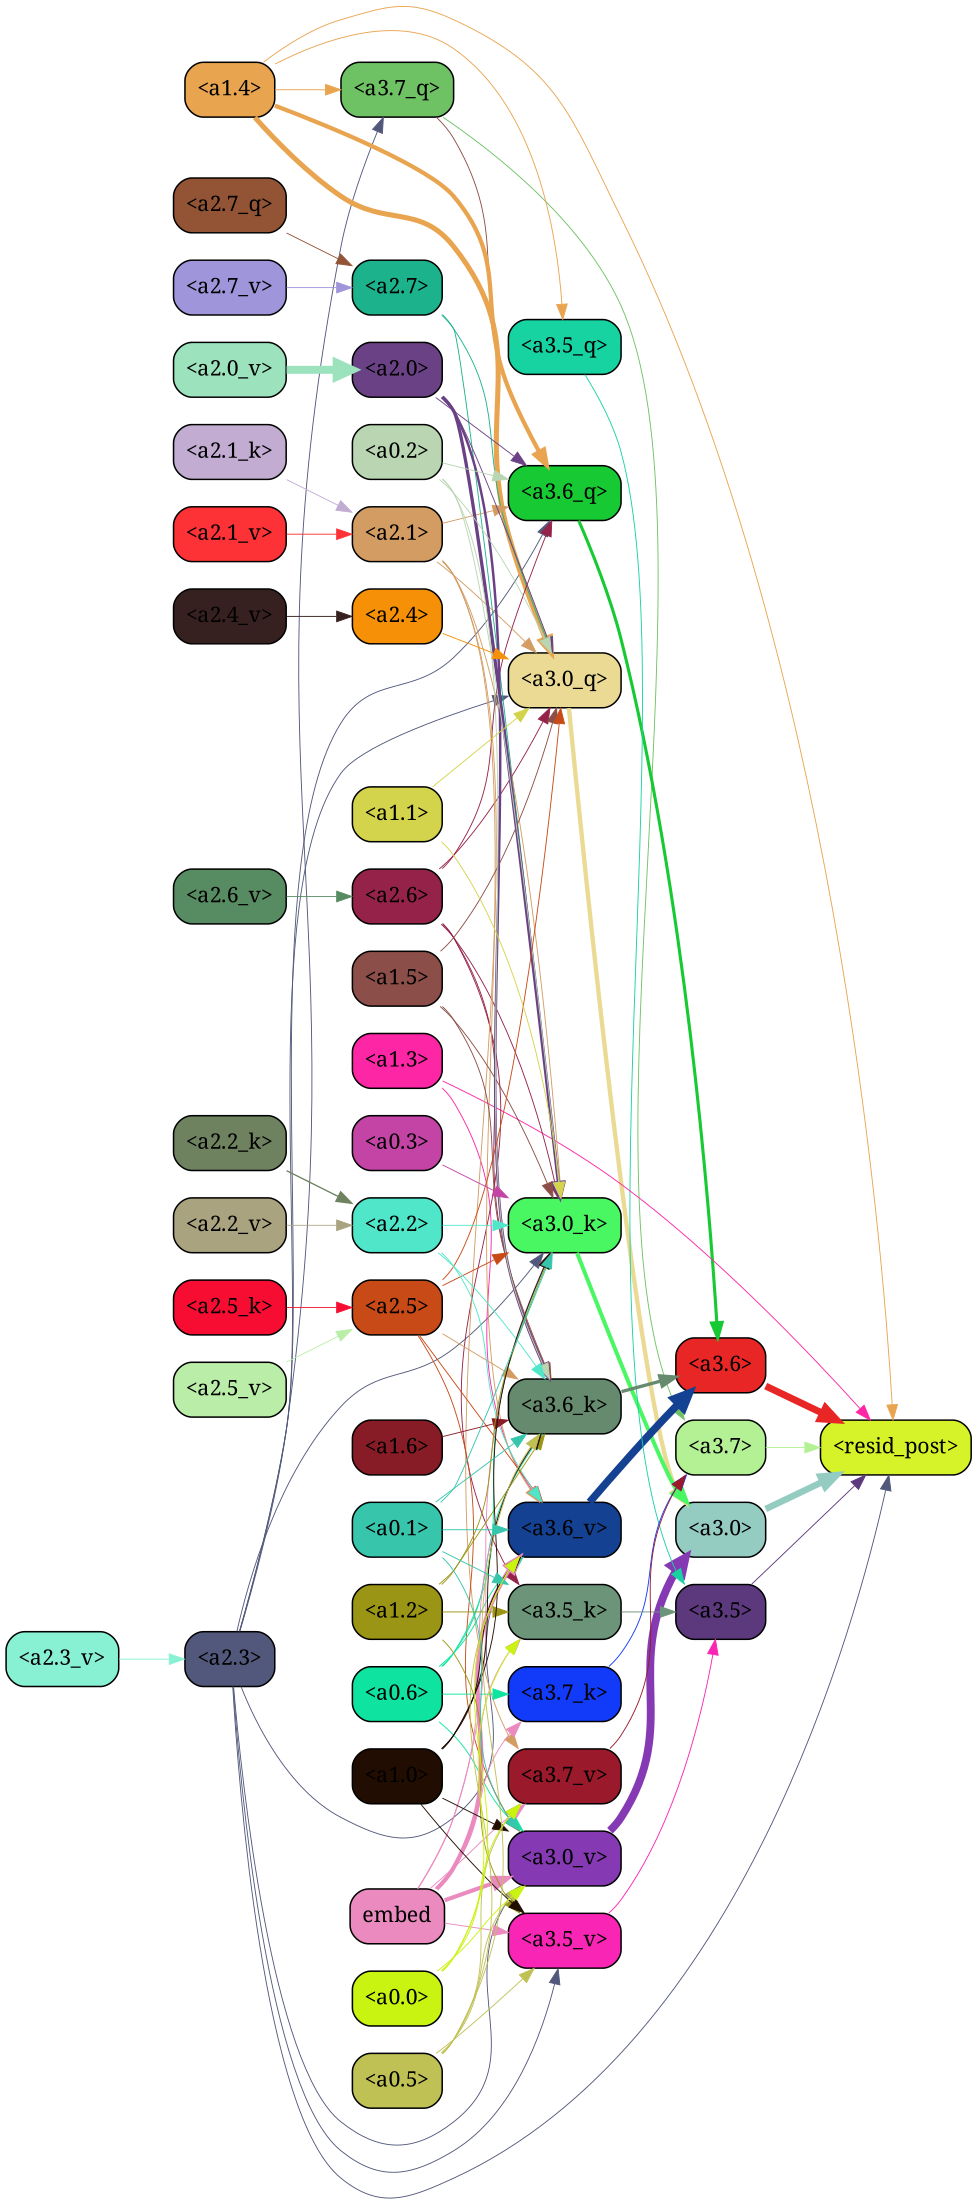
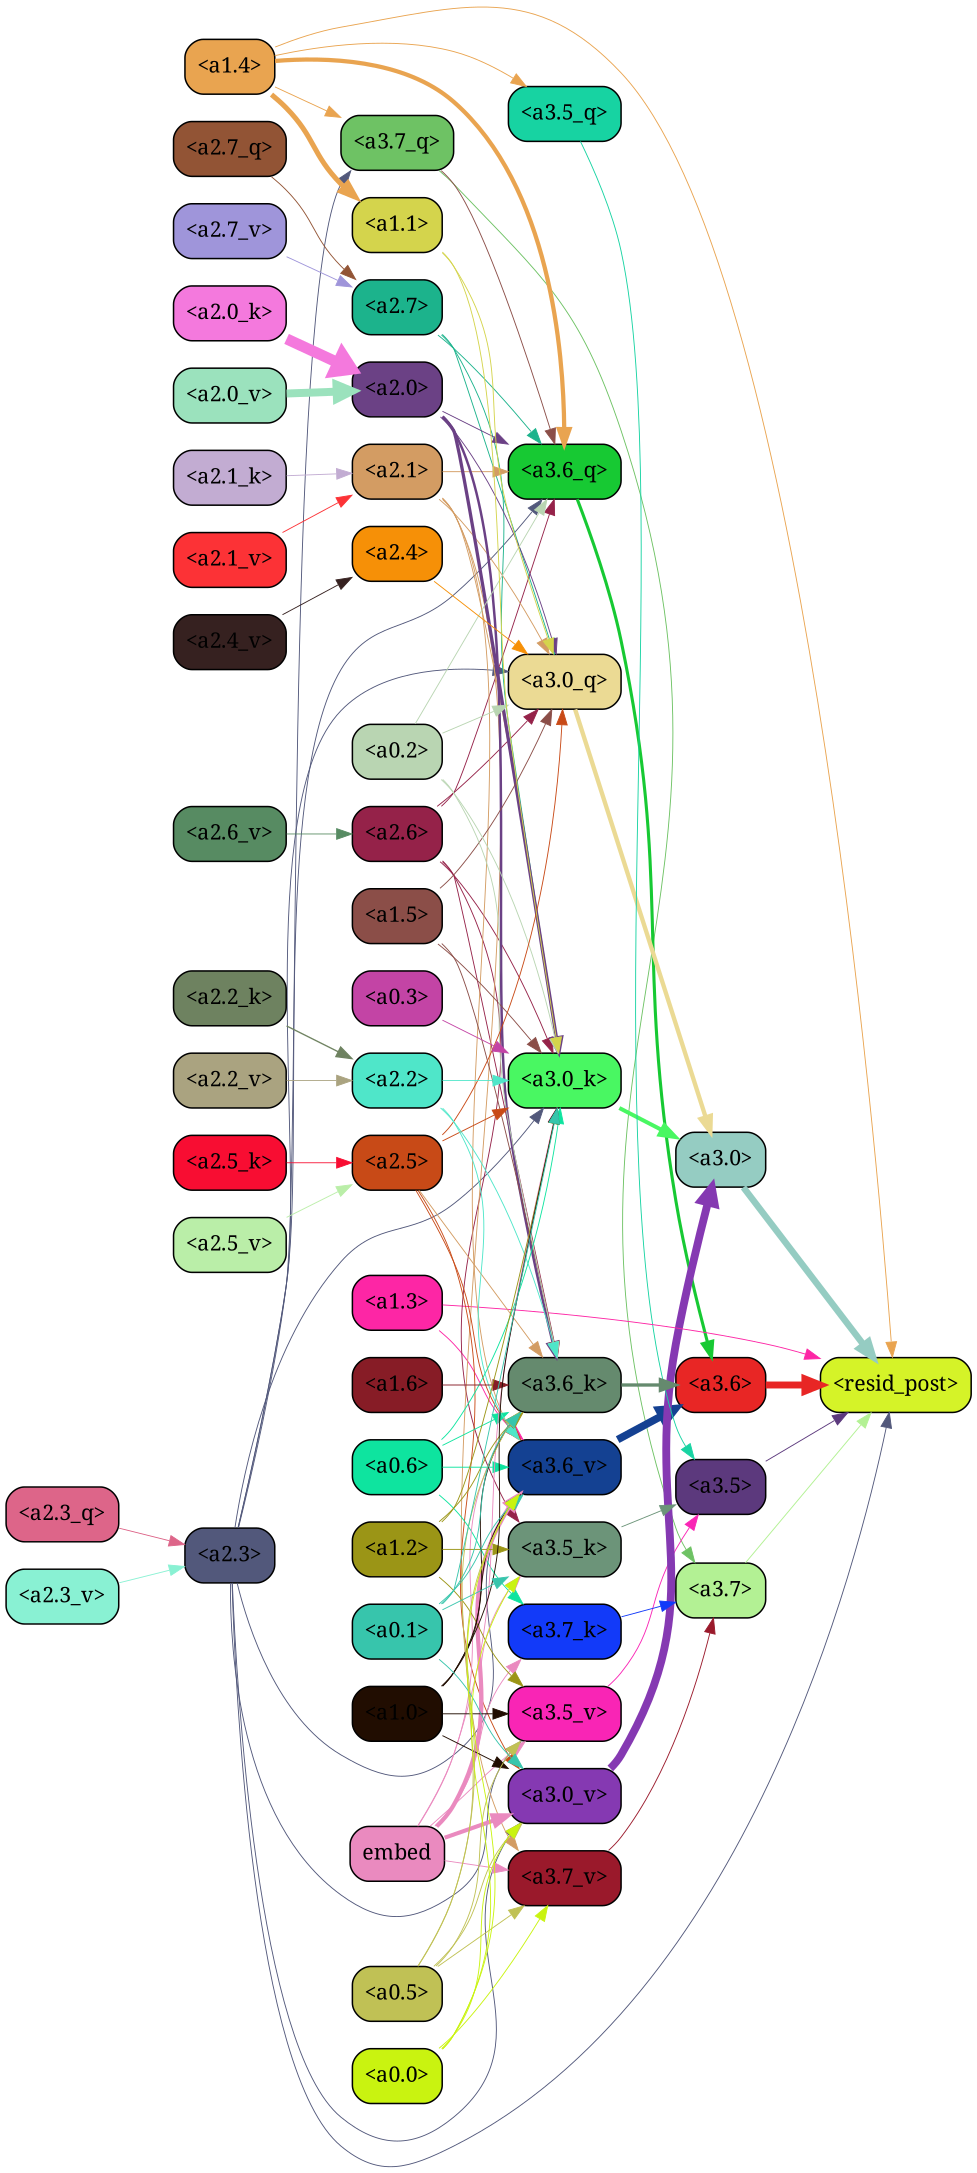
(473, 275) -> (310, 139)
none -> (230, 313)
none -> (505, 401)
none -> (62, 1514)
(461, 1744) -> none
